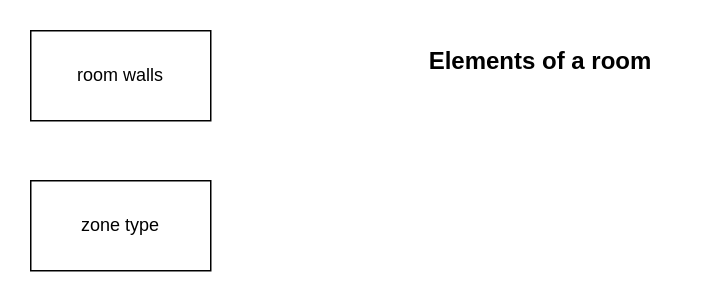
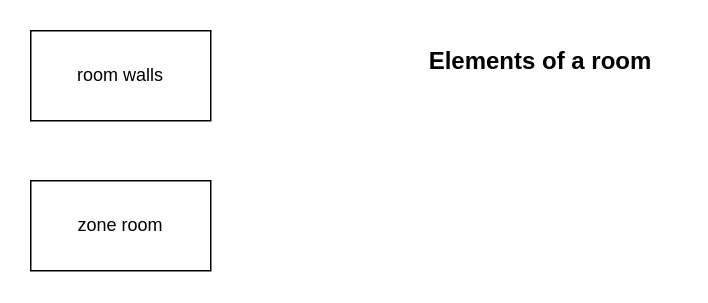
(121, 226) -> (121, 226)
